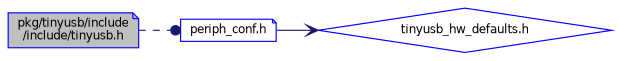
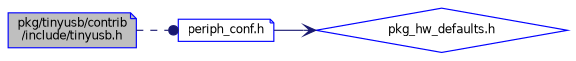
(73, 30) -> (72, 30)
(465, 30) -> (442, 30)
